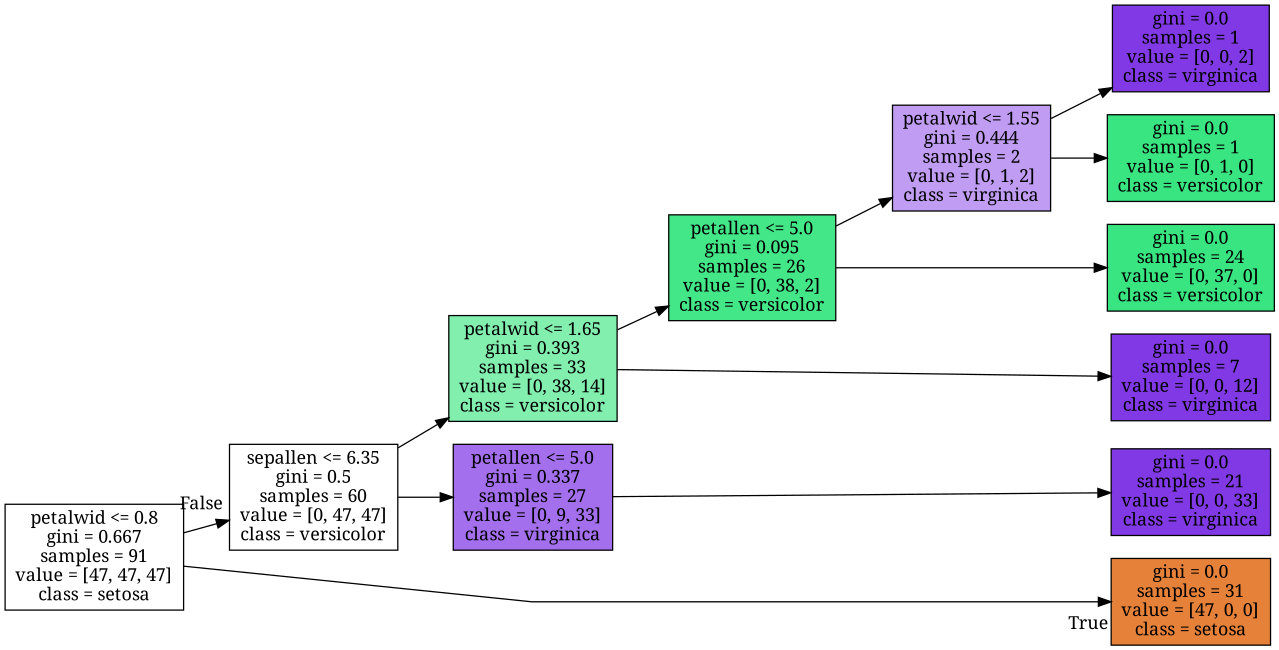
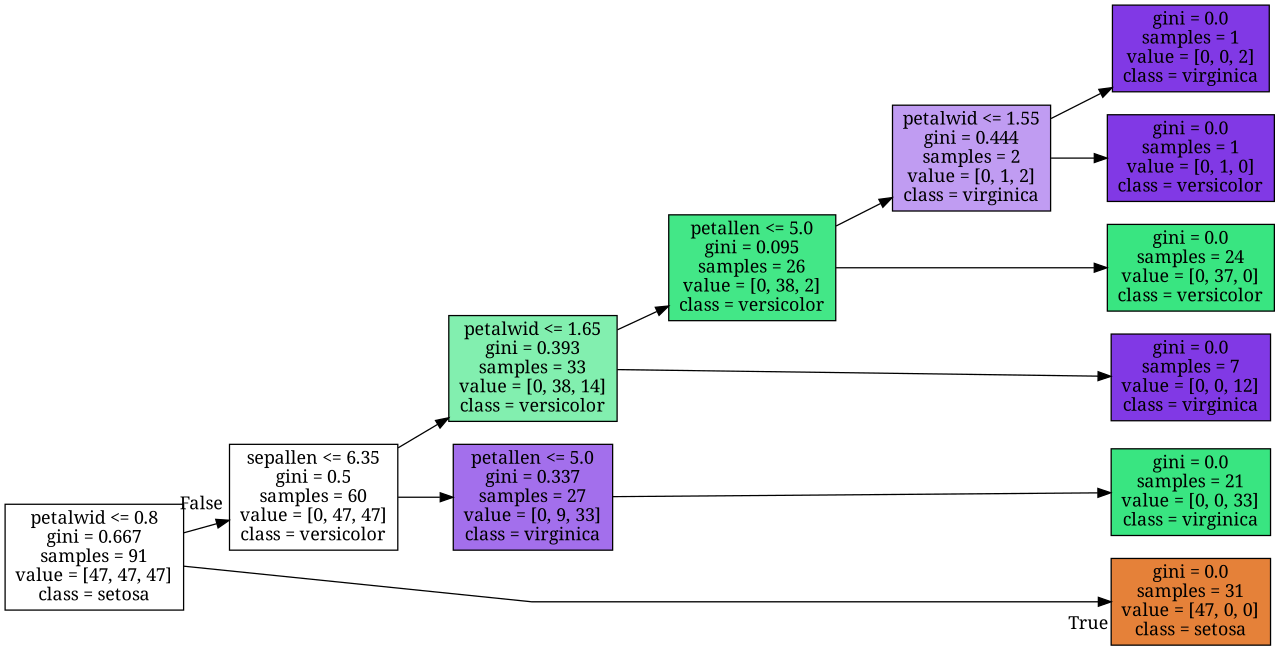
(1191, 158) -> (1191, 158)
(1191, 492) -> (1191, 492)
